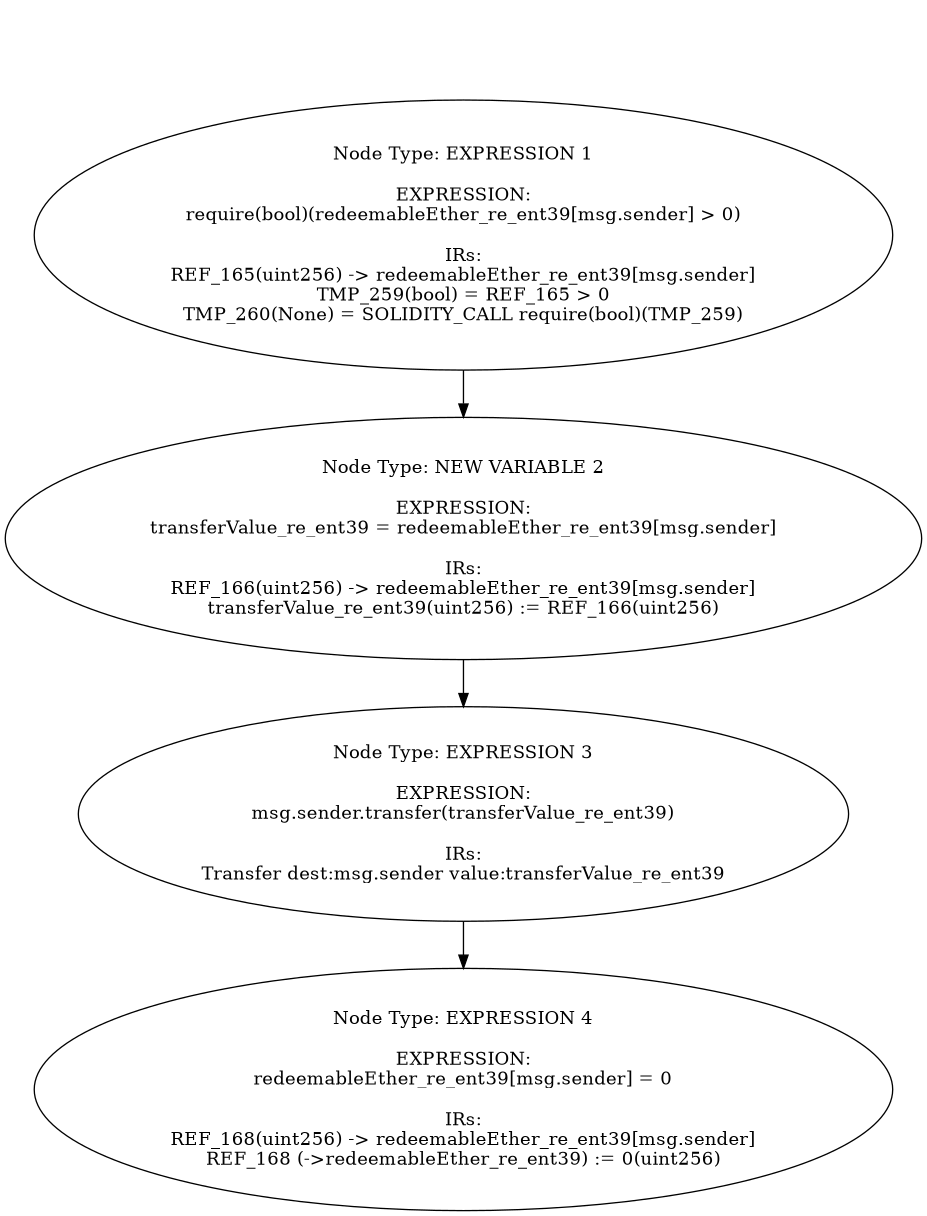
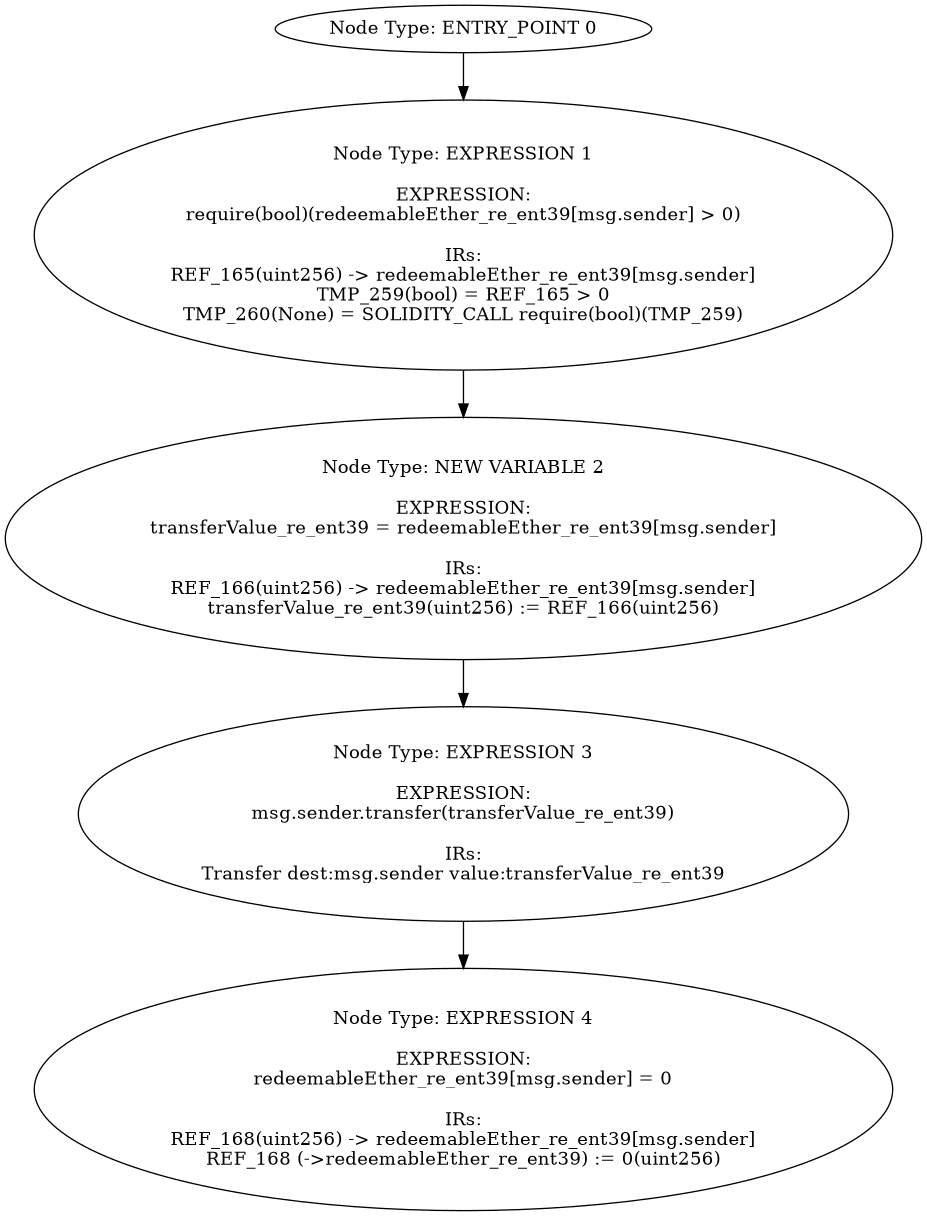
none -> (463, 29)
